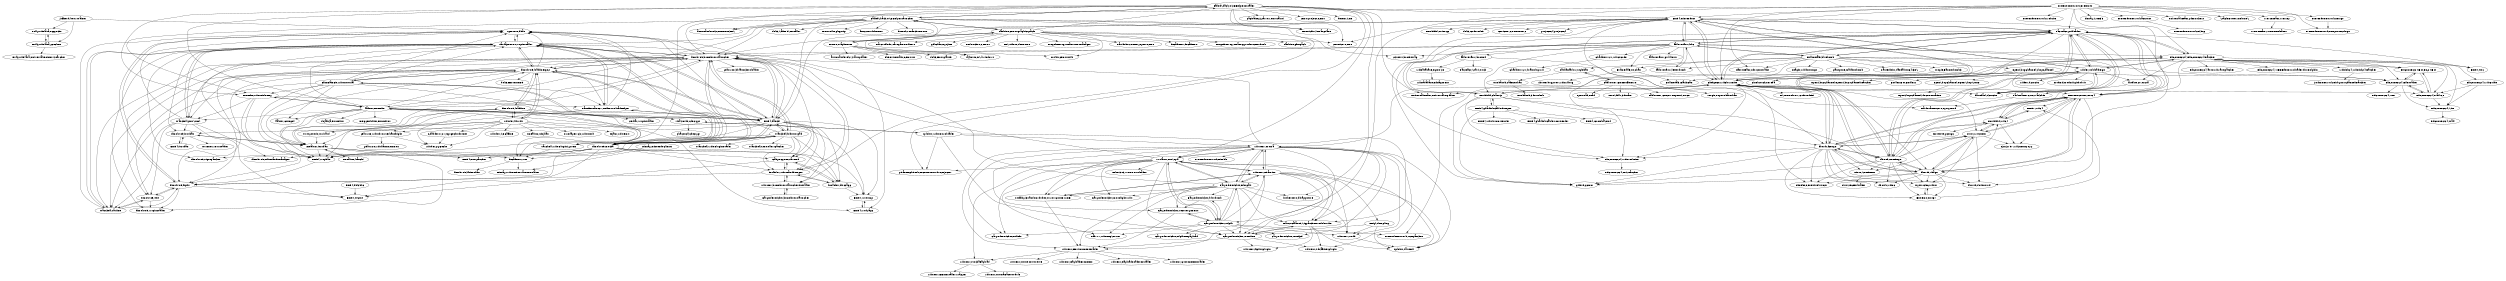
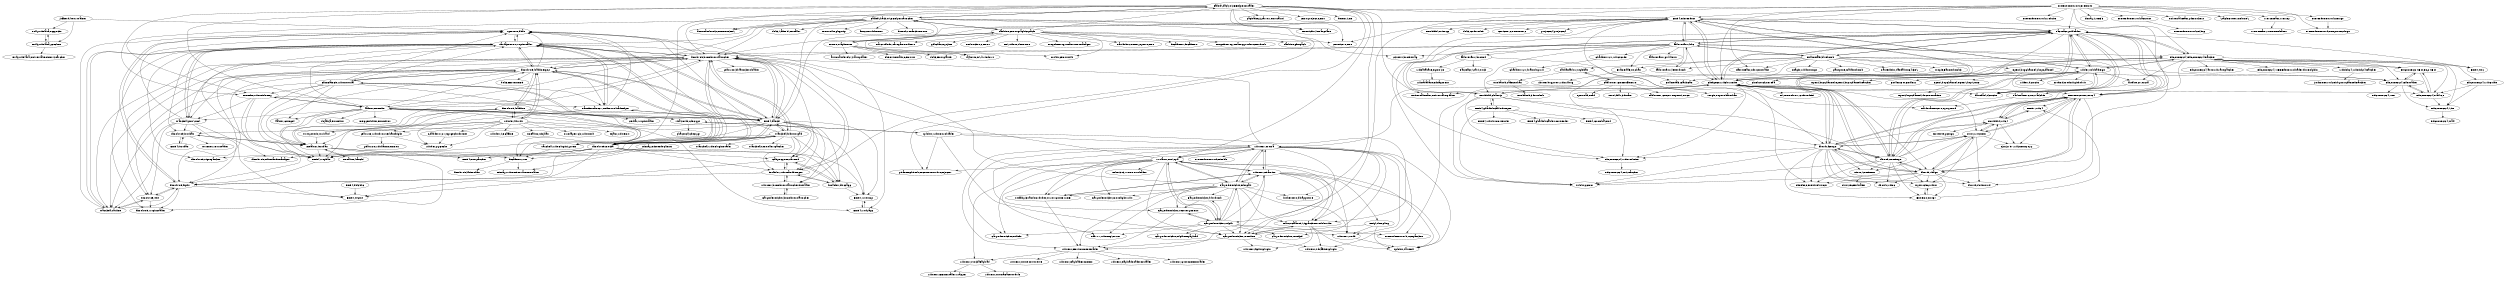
(1585, 185) -> (1585, 185)
